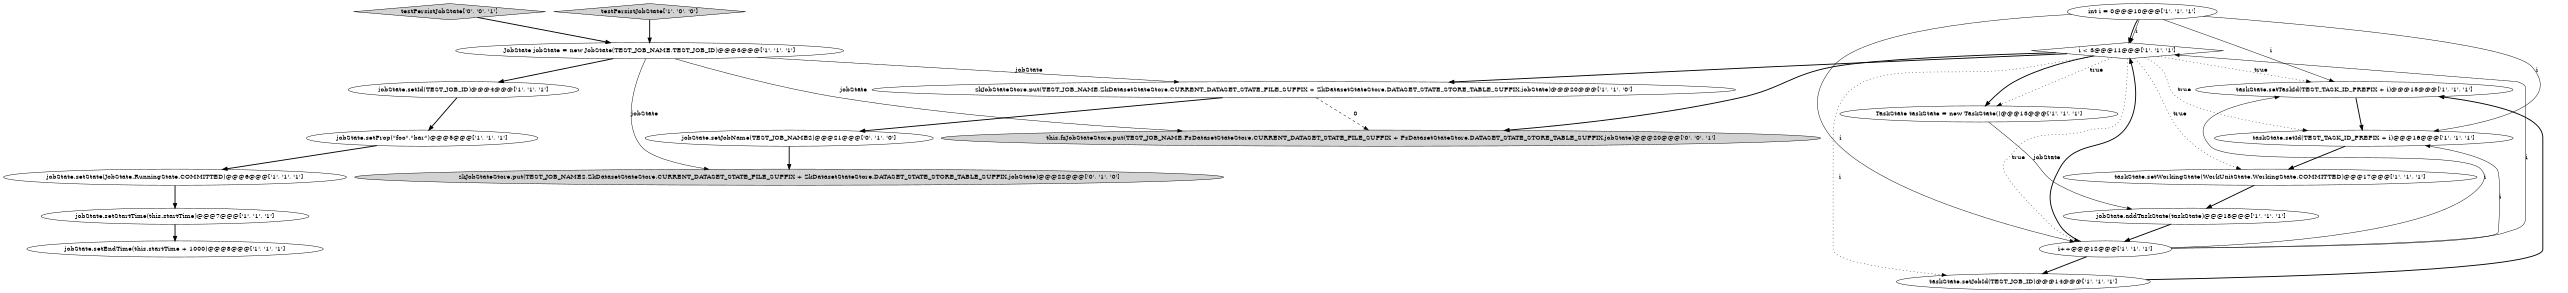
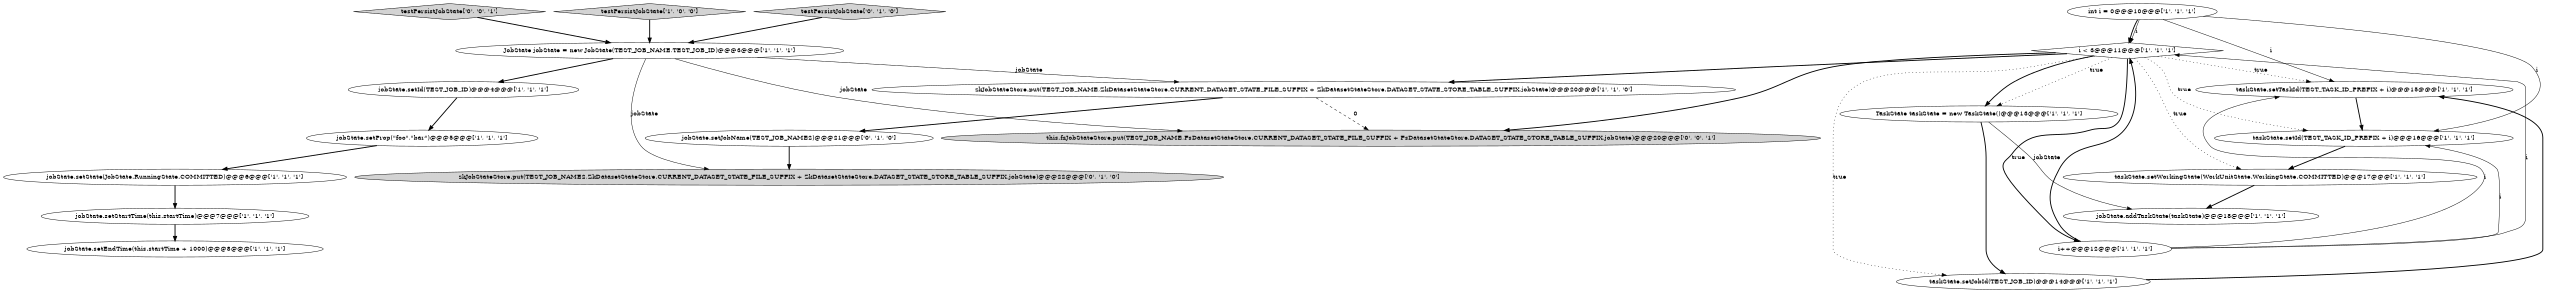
none -> (850, 12)
(1820, 109) -> none
(2036, 137) -> (2036, 137)
(1840, 177) -> (1840, 177)
(2150, 232) -> none
(2067, 264) -> (1986, 199)
